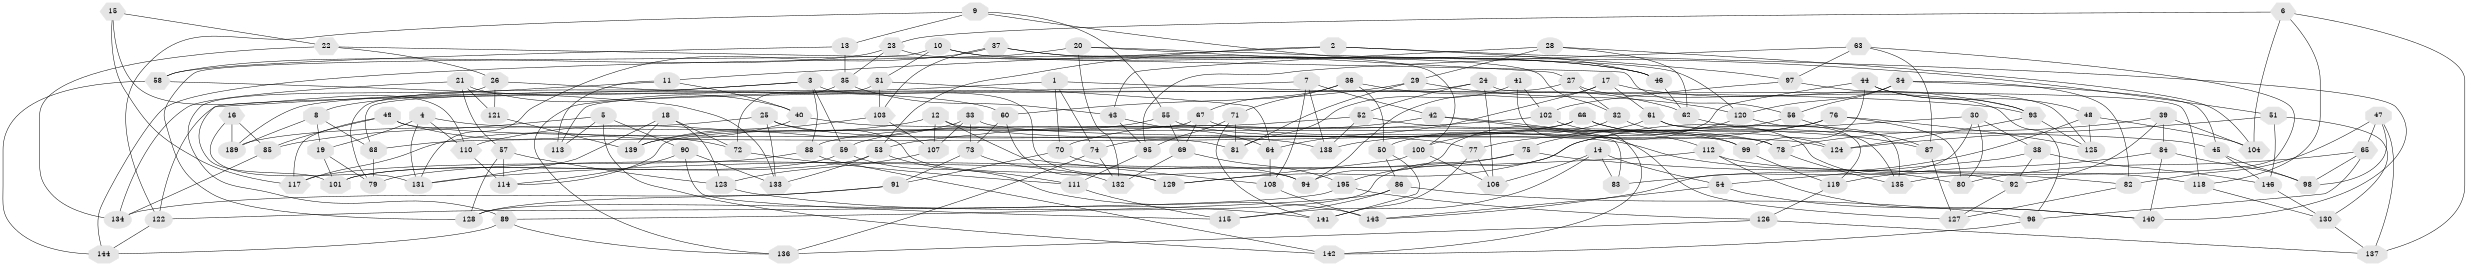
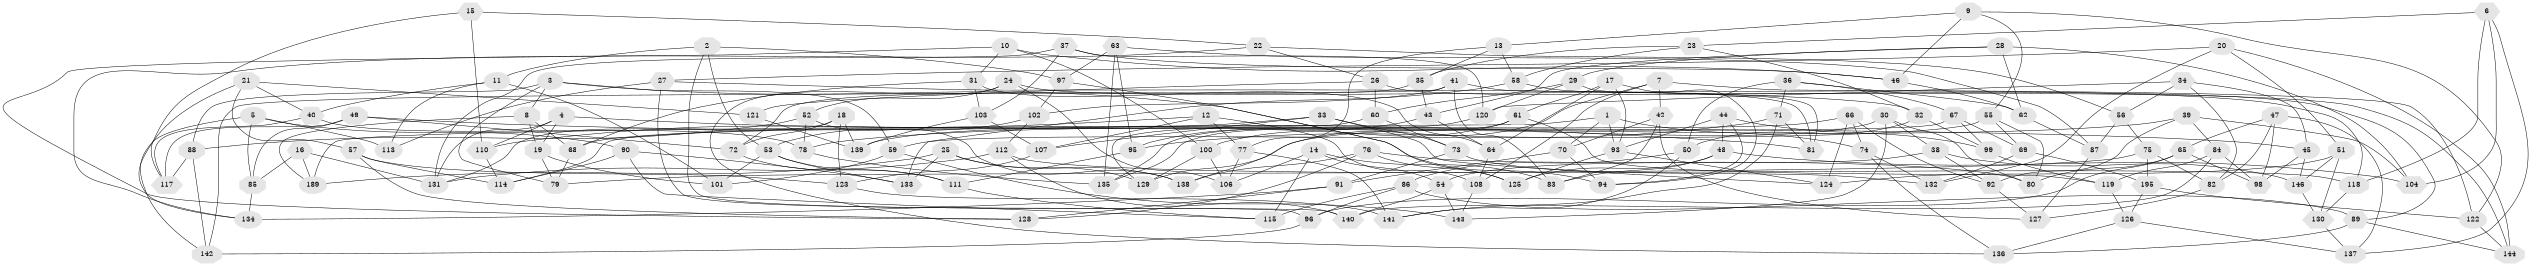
(1607, 136) -> (1352, 79)
none -> (1511, 144)
